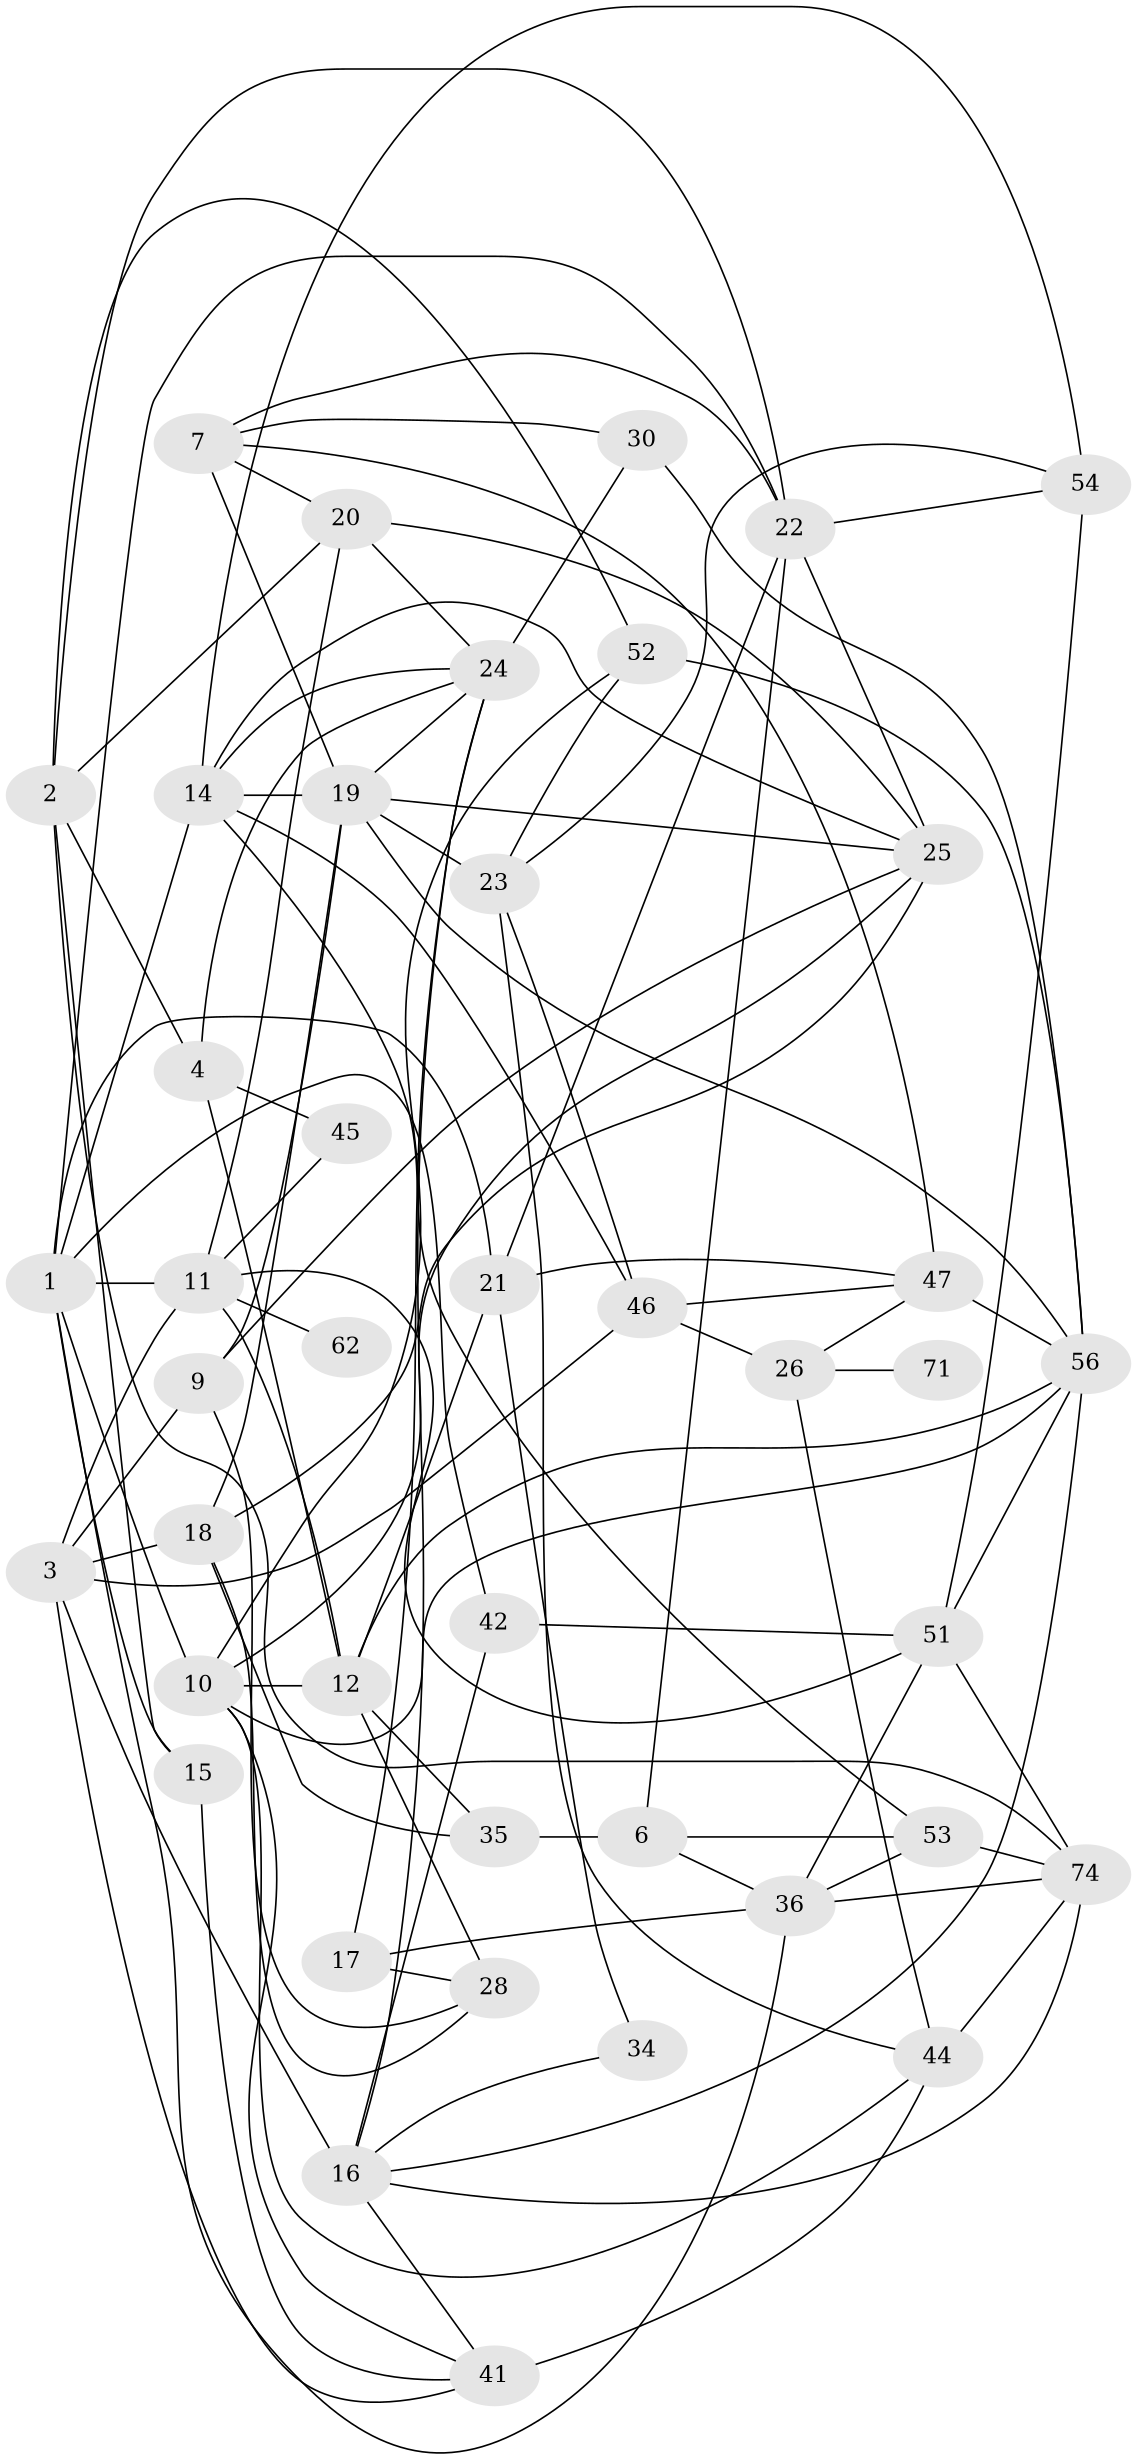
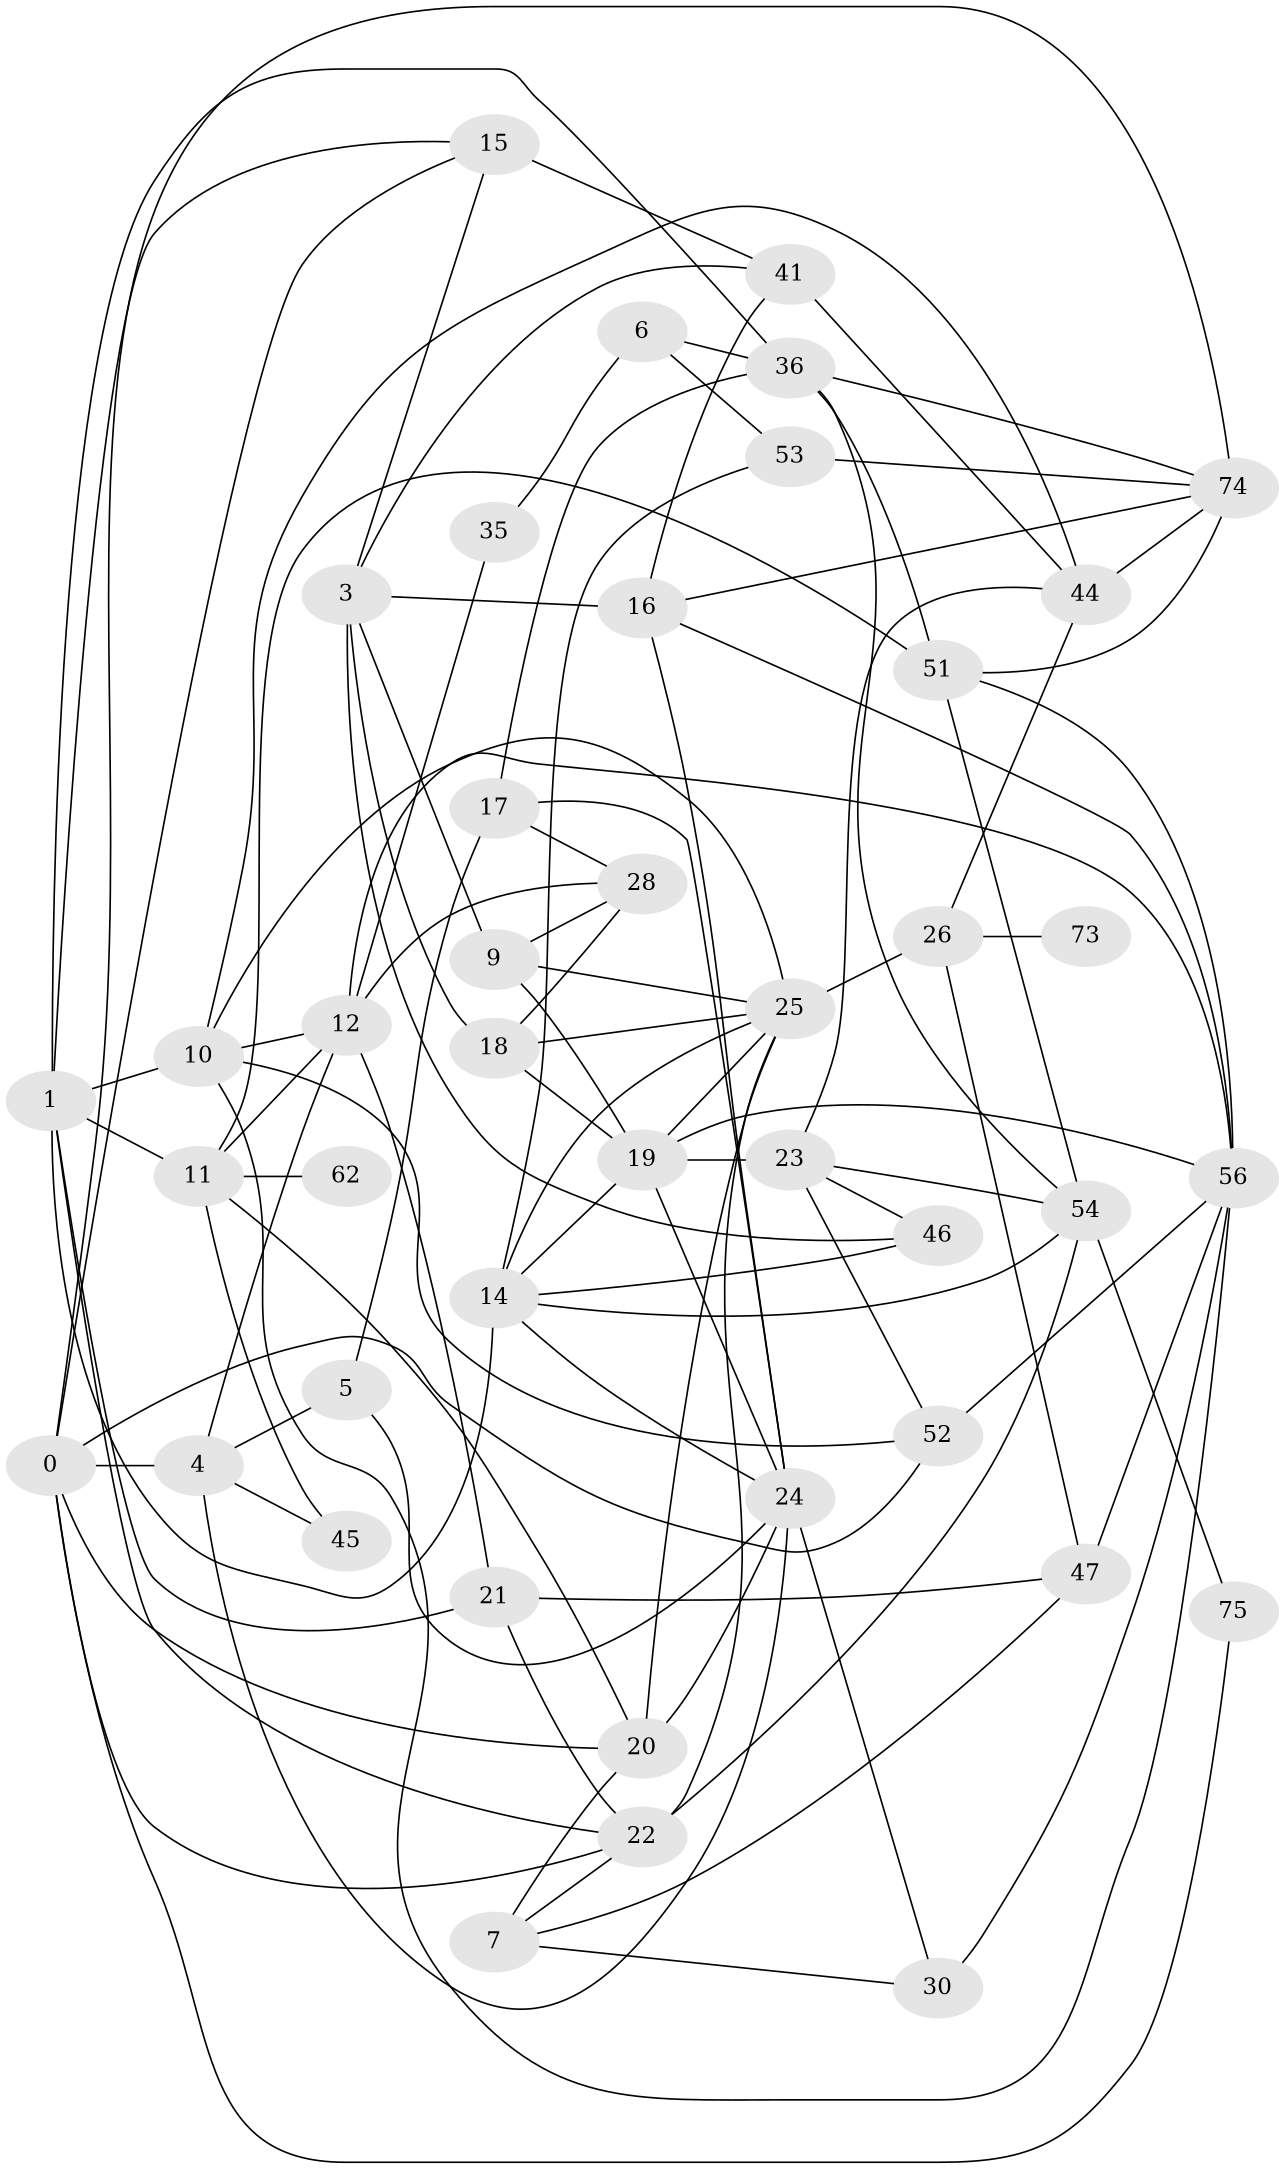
(273, 620) -> none
(51, 795) -> (51, 1466)
(716, 1183) -> none
(790, 1295) -> none
(716, 1339) -> (864, 973)
(938, 1370) -> (1086, 937)
none -> (347, 1390)
(98, 1452) -> (421, 370)
none -> (1234, 1612)
(495, 1623) -> none
(287, 1747) -> none
(864, 1872) -> (860, 837)
(642, 2051) -> none
(251, 2080) -> none
